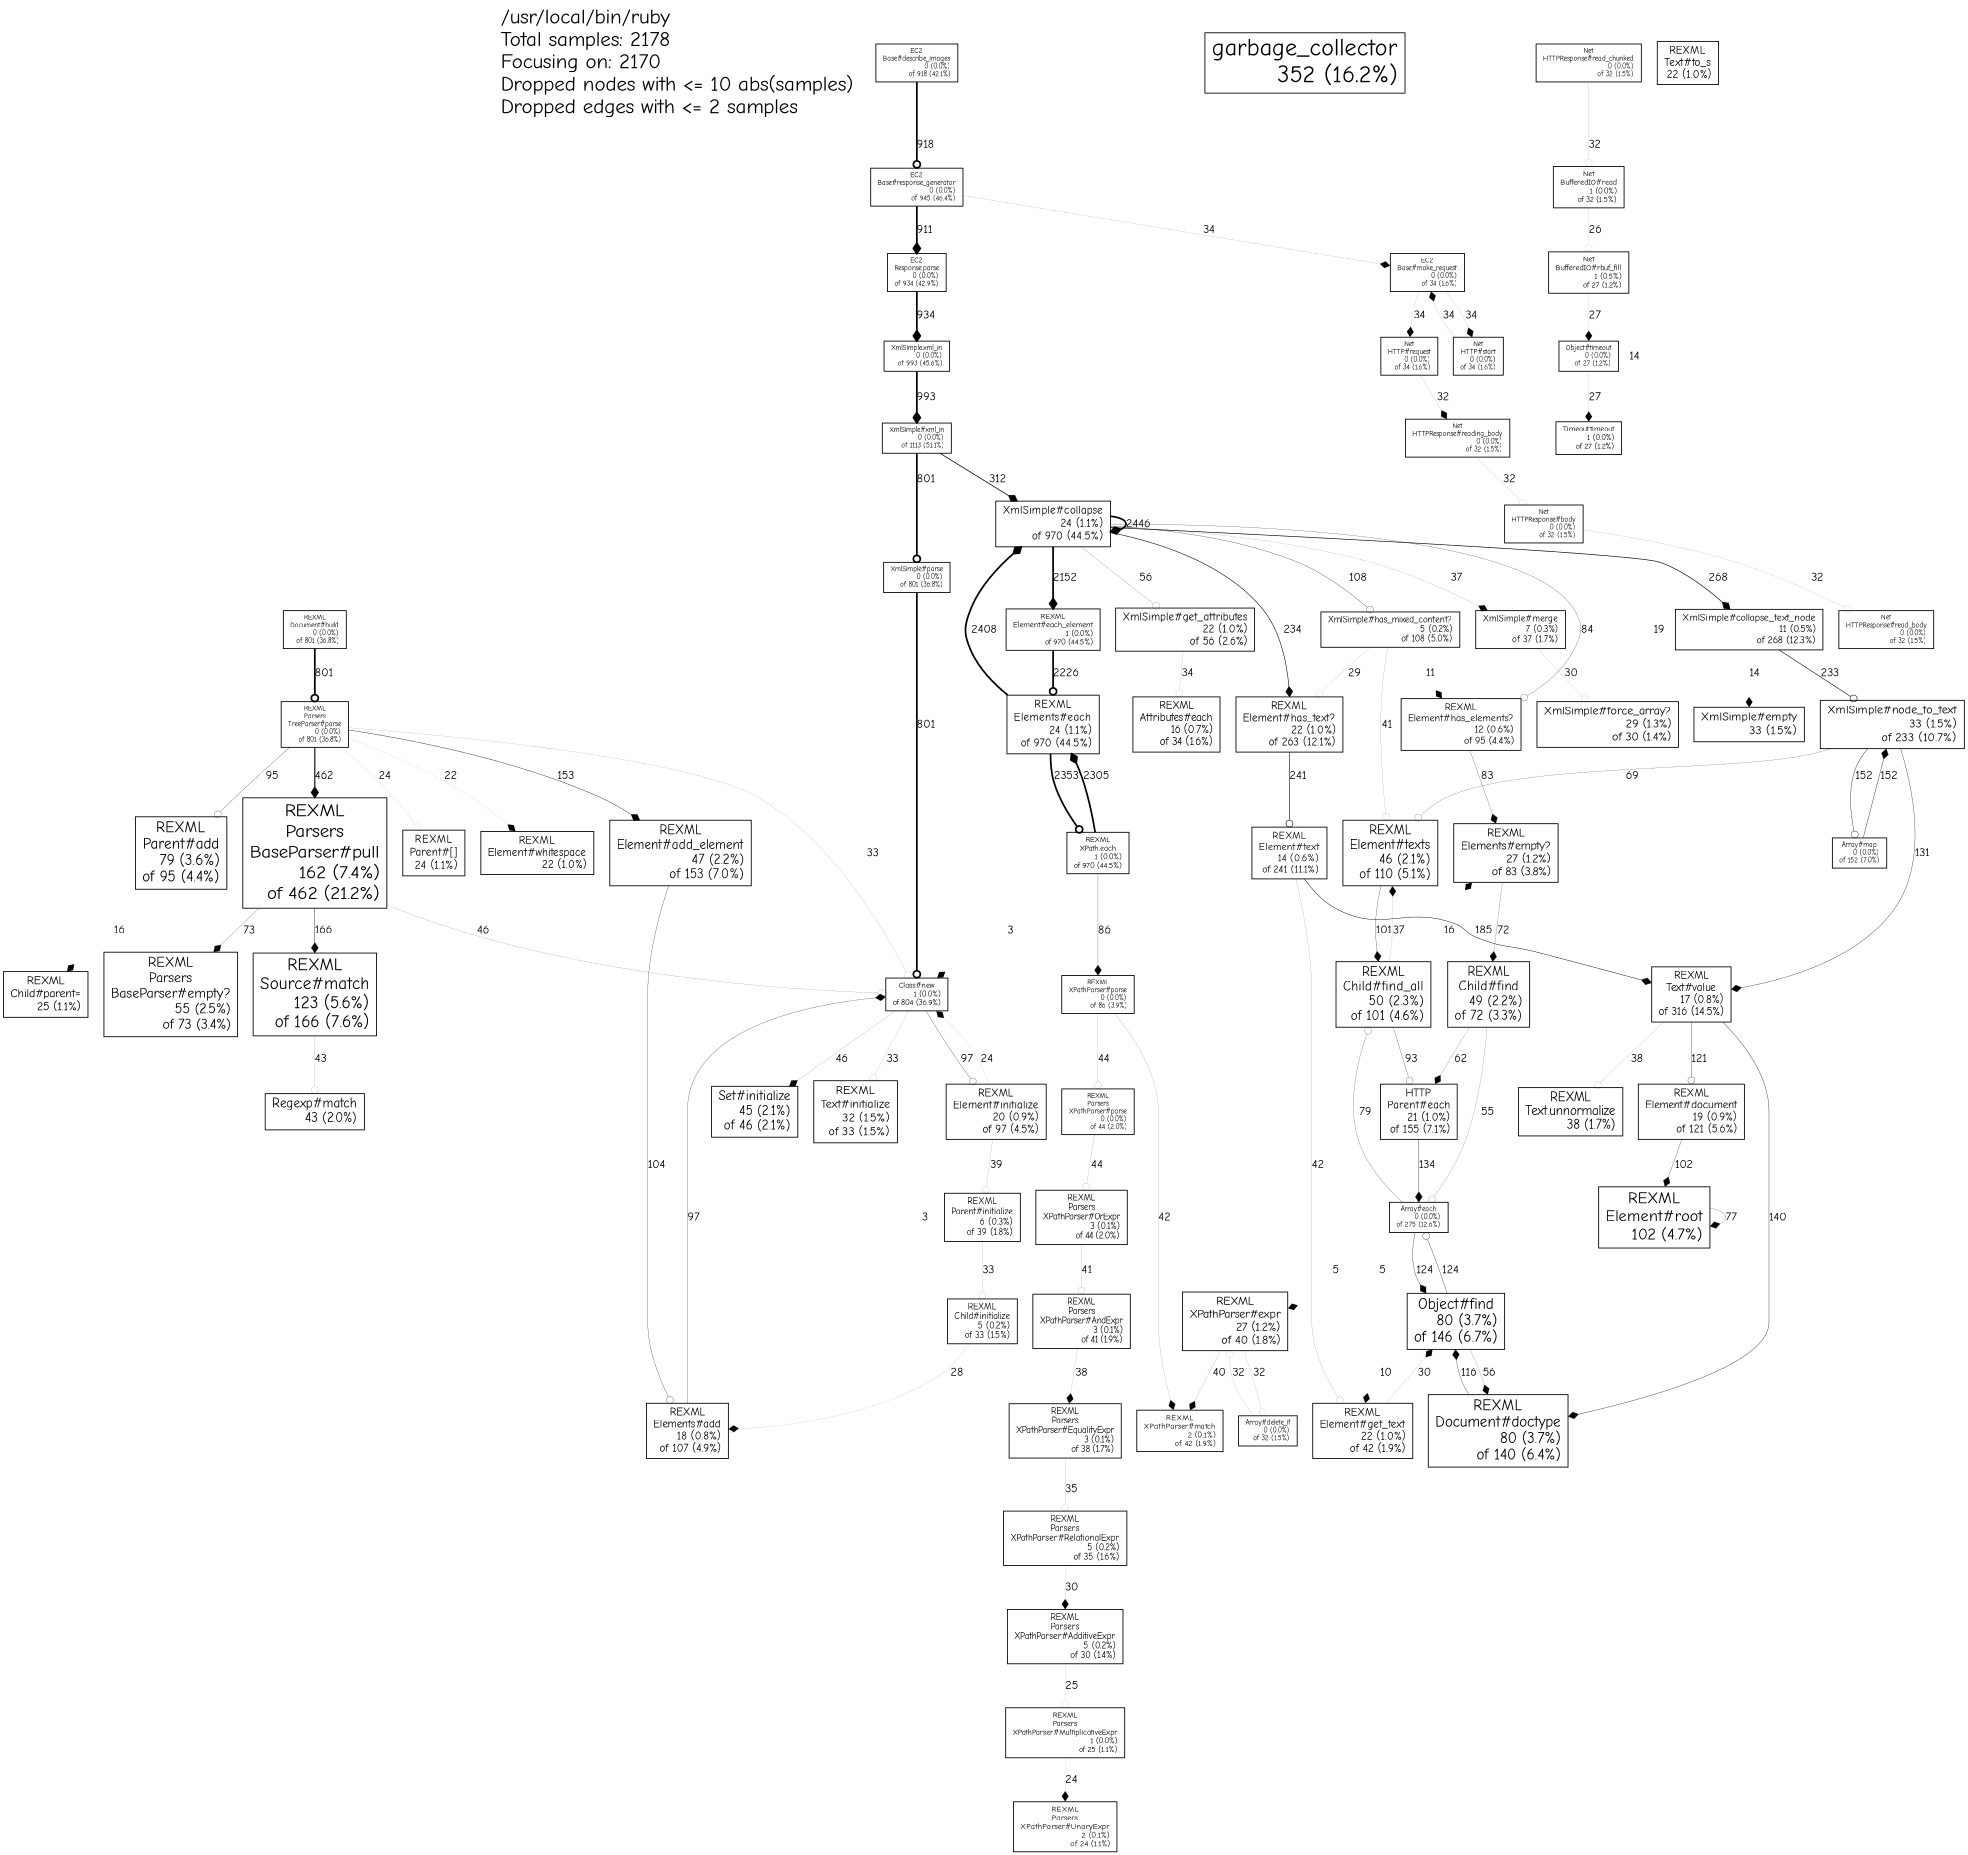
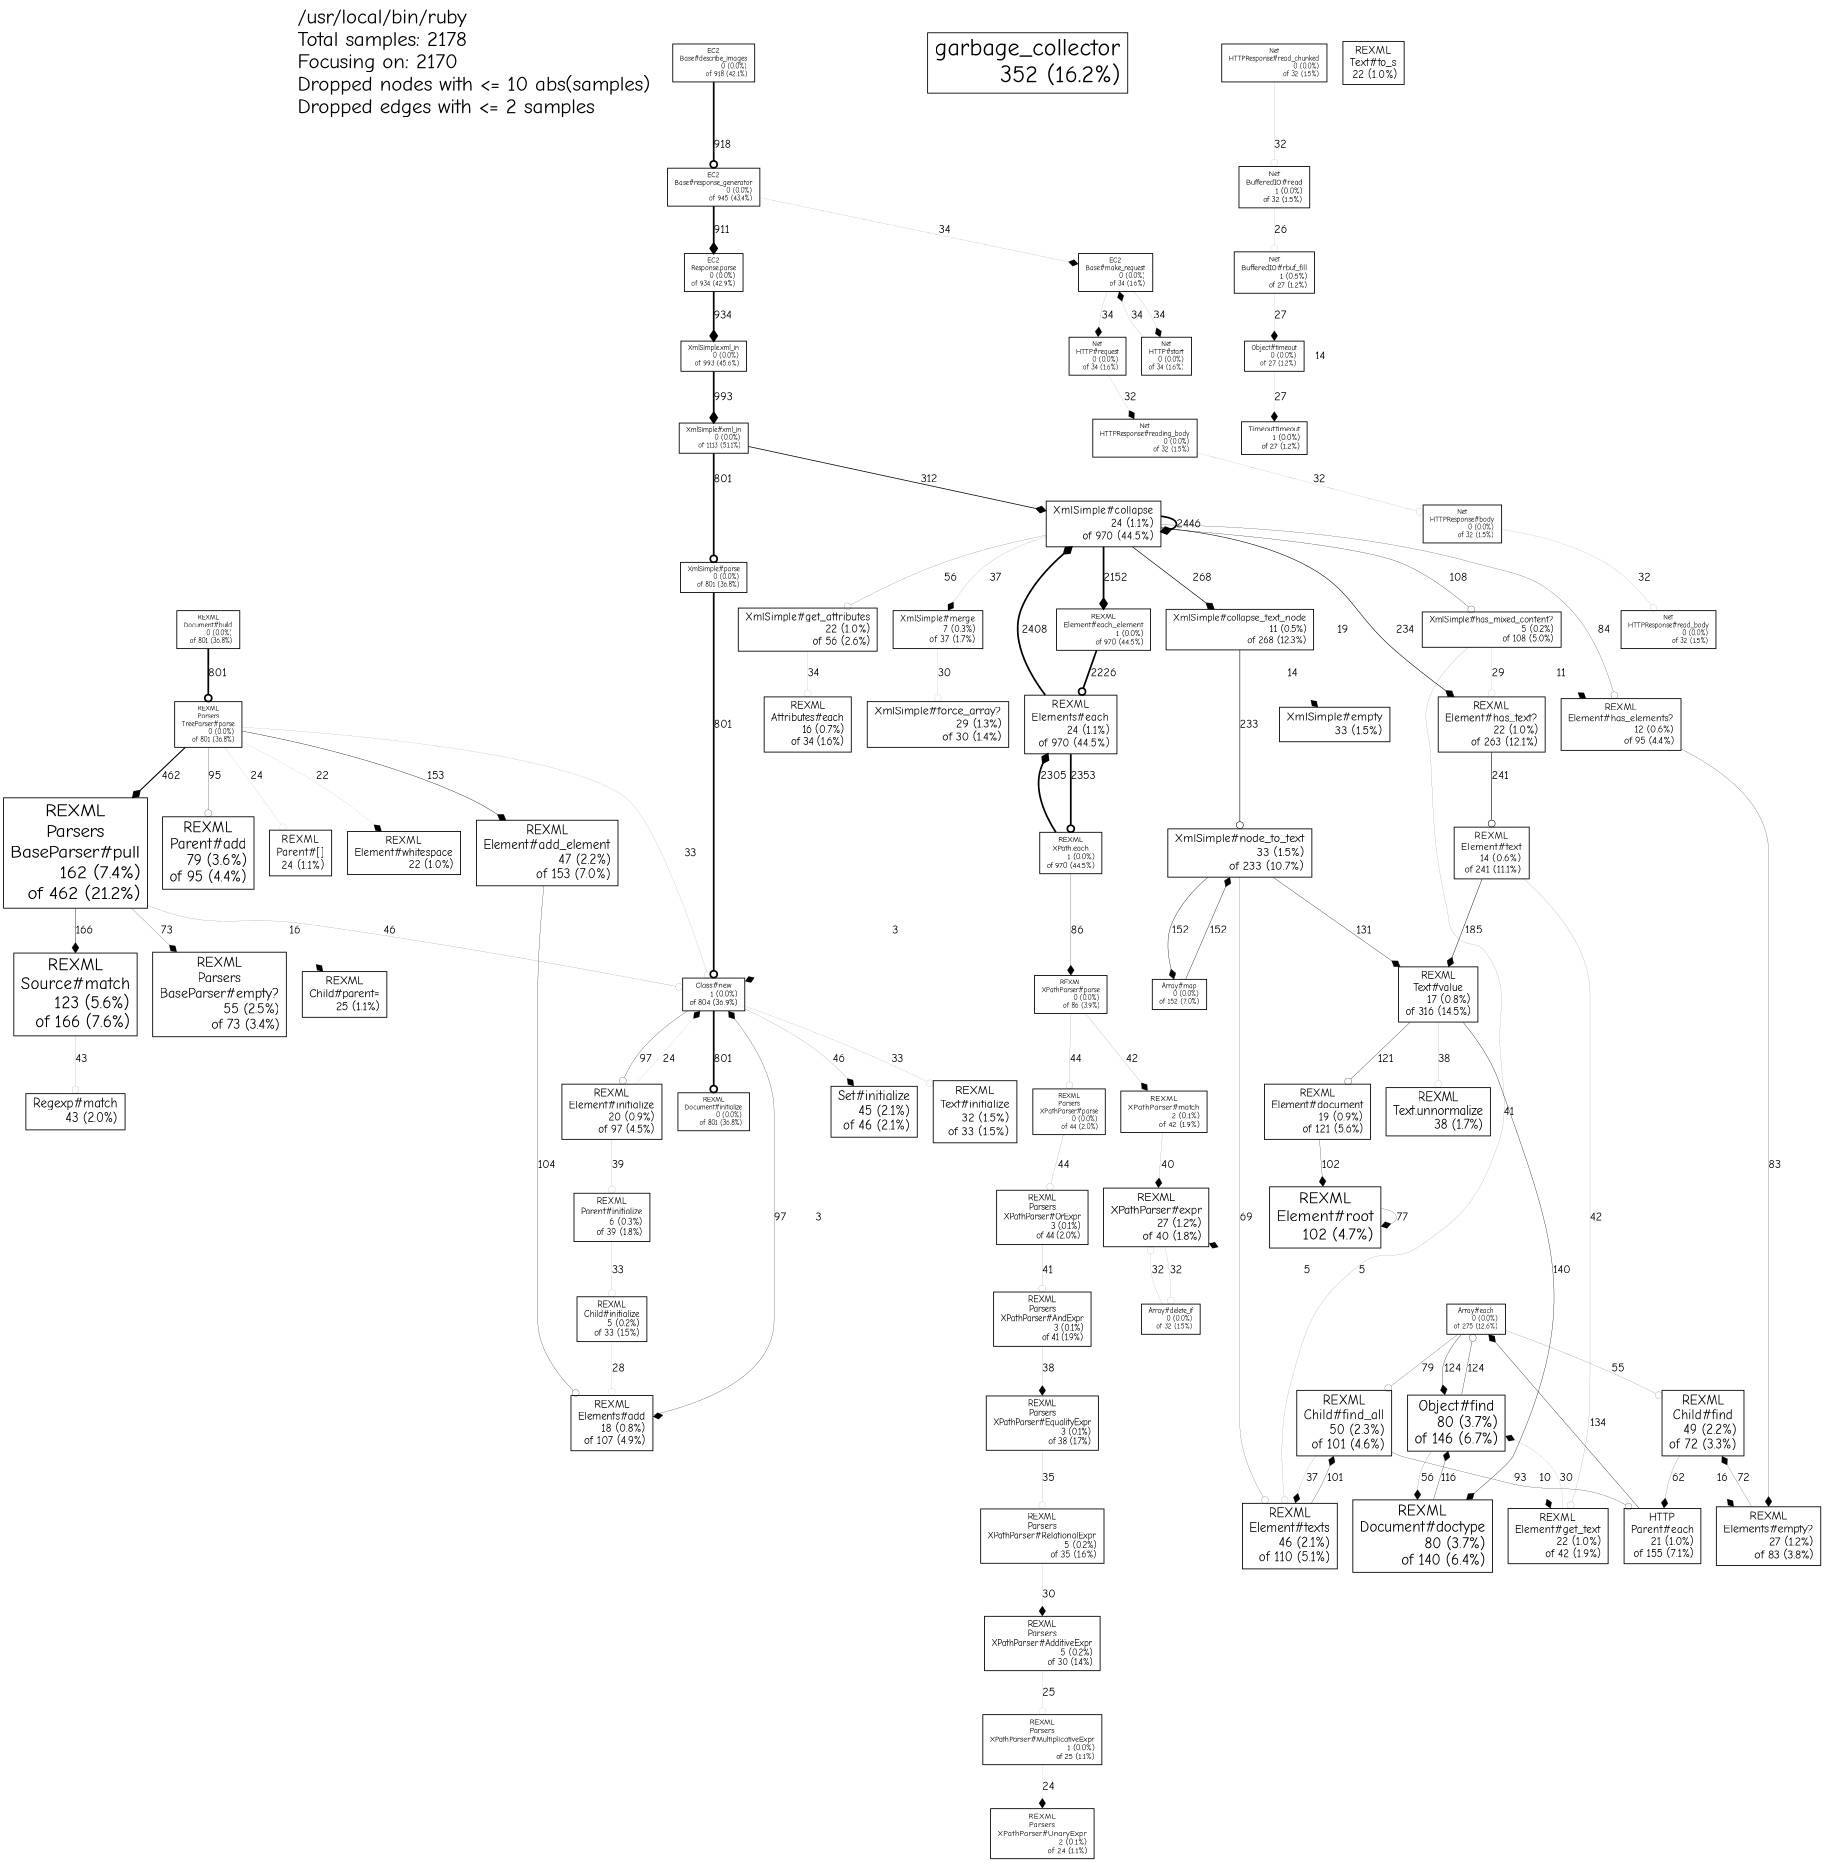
(917, 187) -> (714, 187)
(1851, 788) -> (1174, 918)
none -> (714, 1112)
(1473, 1116) -> (1582, 1360)
(1208, 1376) -> (1161, 1155)
